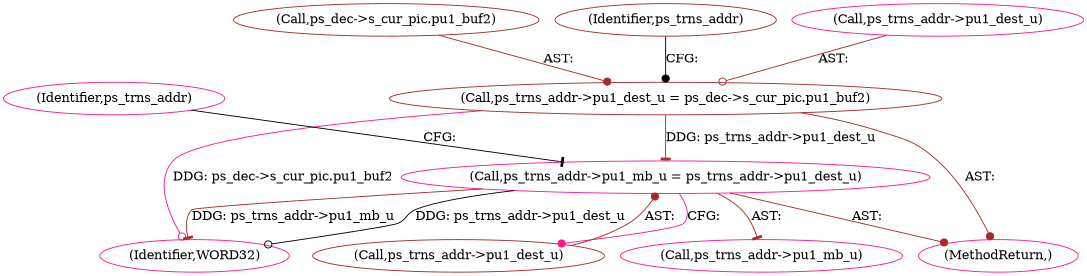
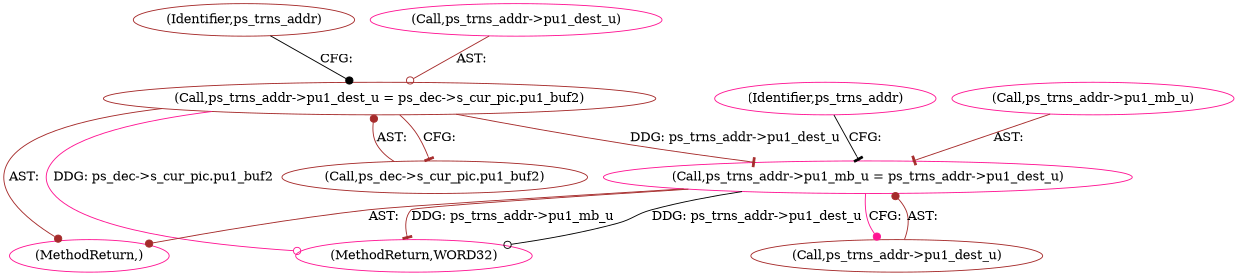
none -> (417, 134)
(742, 210) -> (983, 137)
(195, 256) -> (414, 256)
